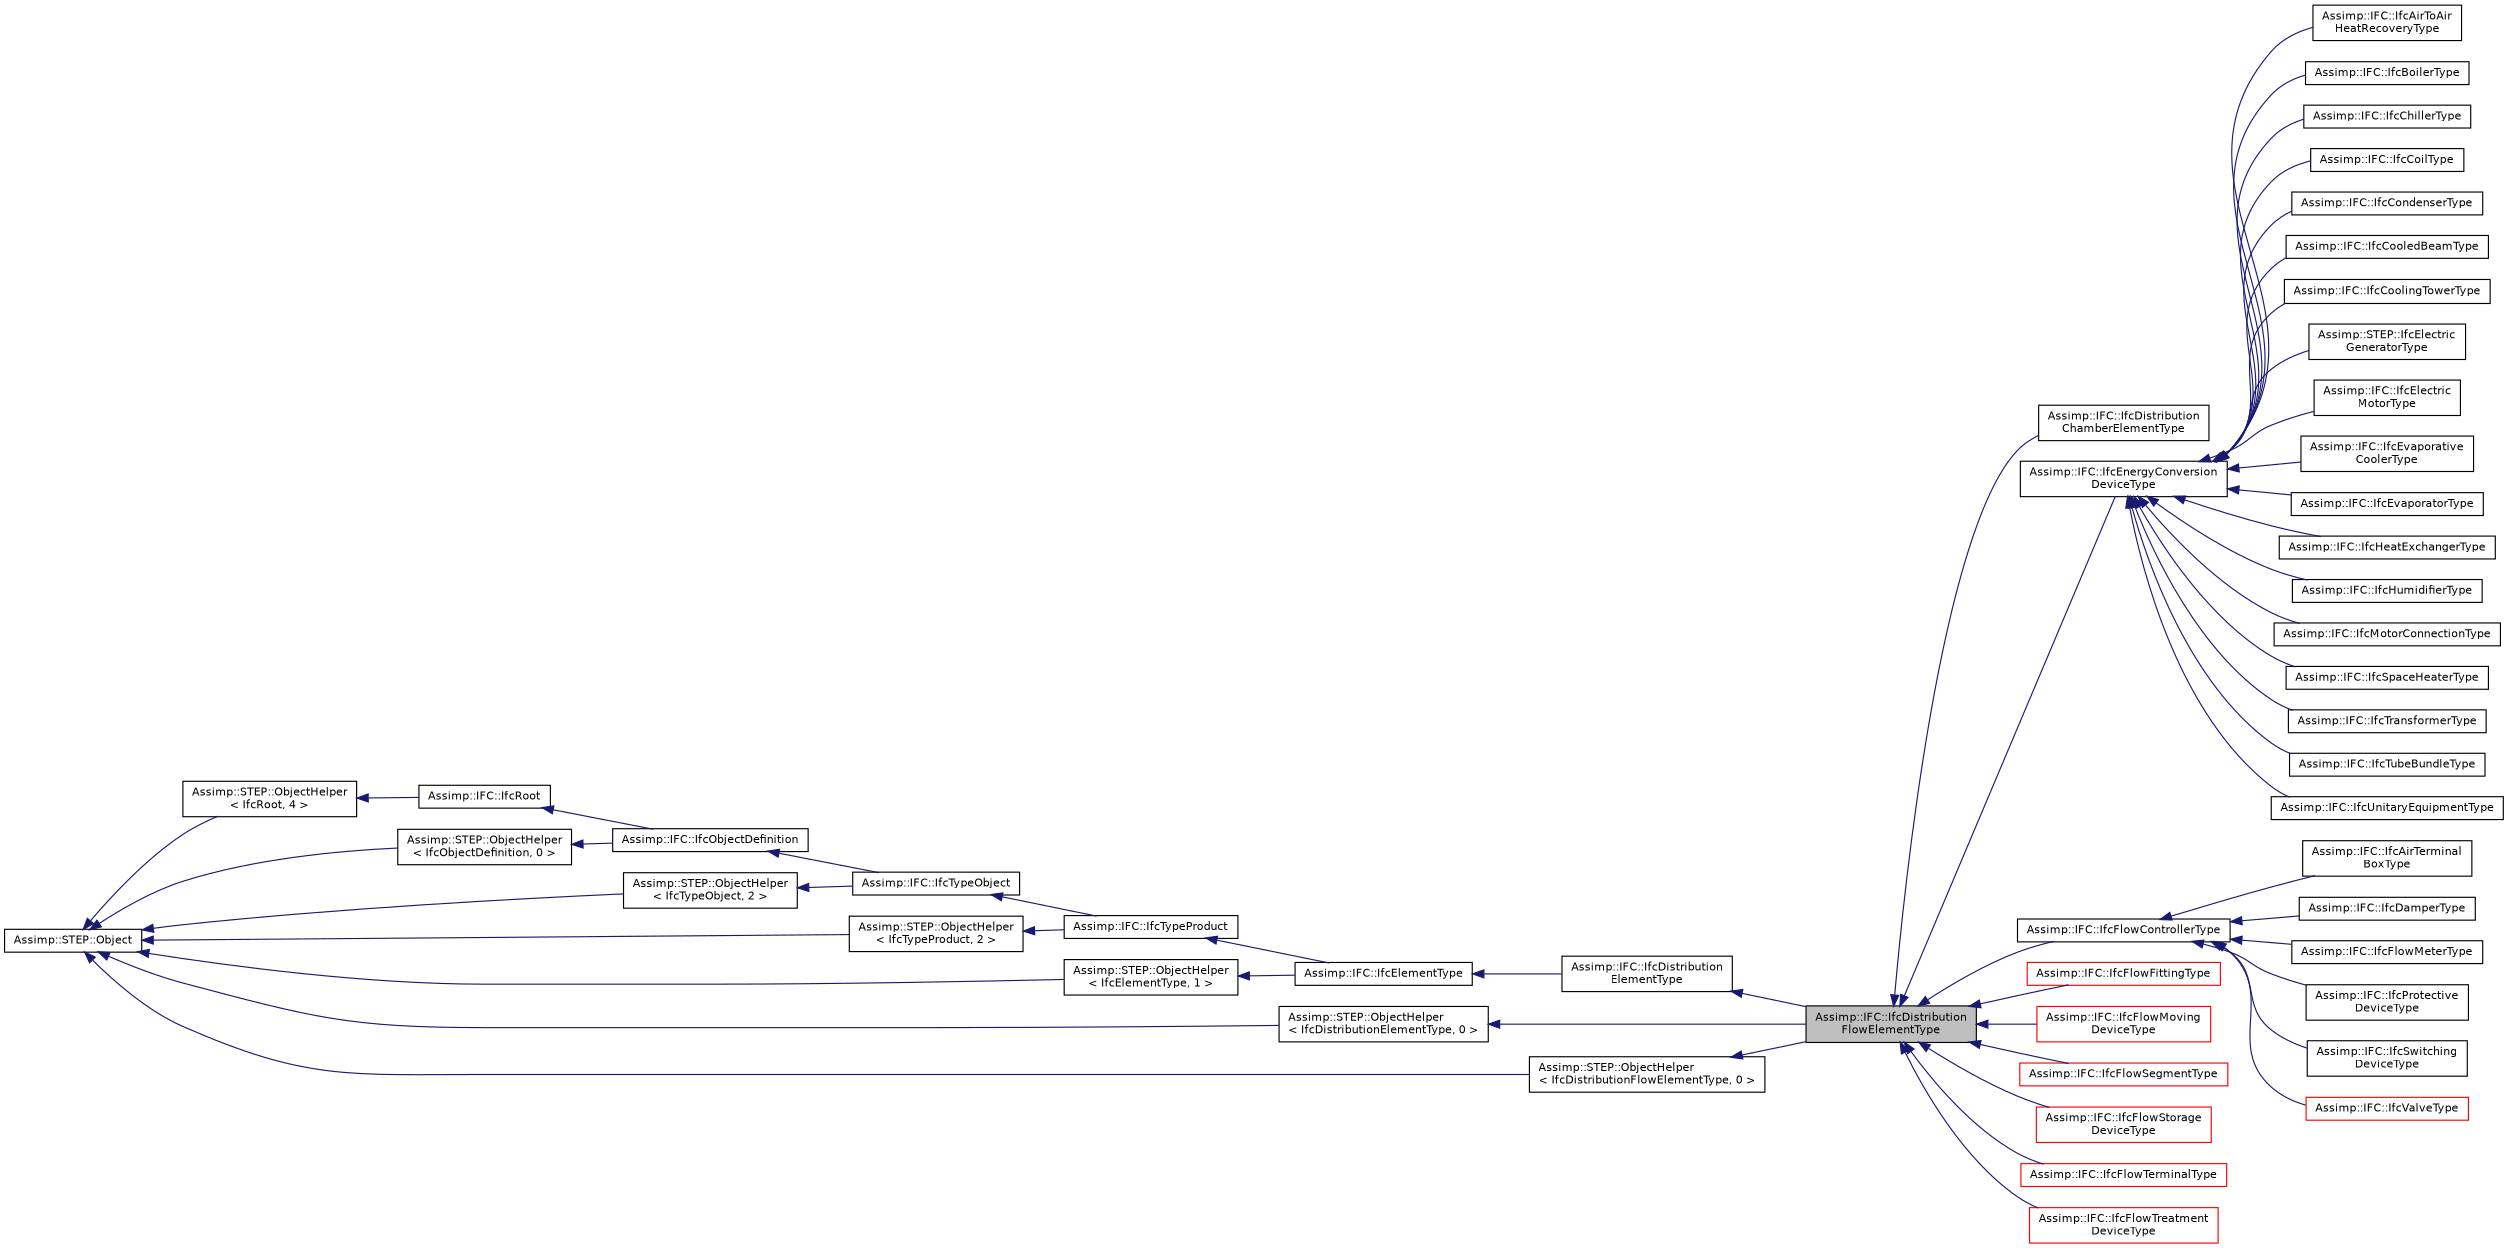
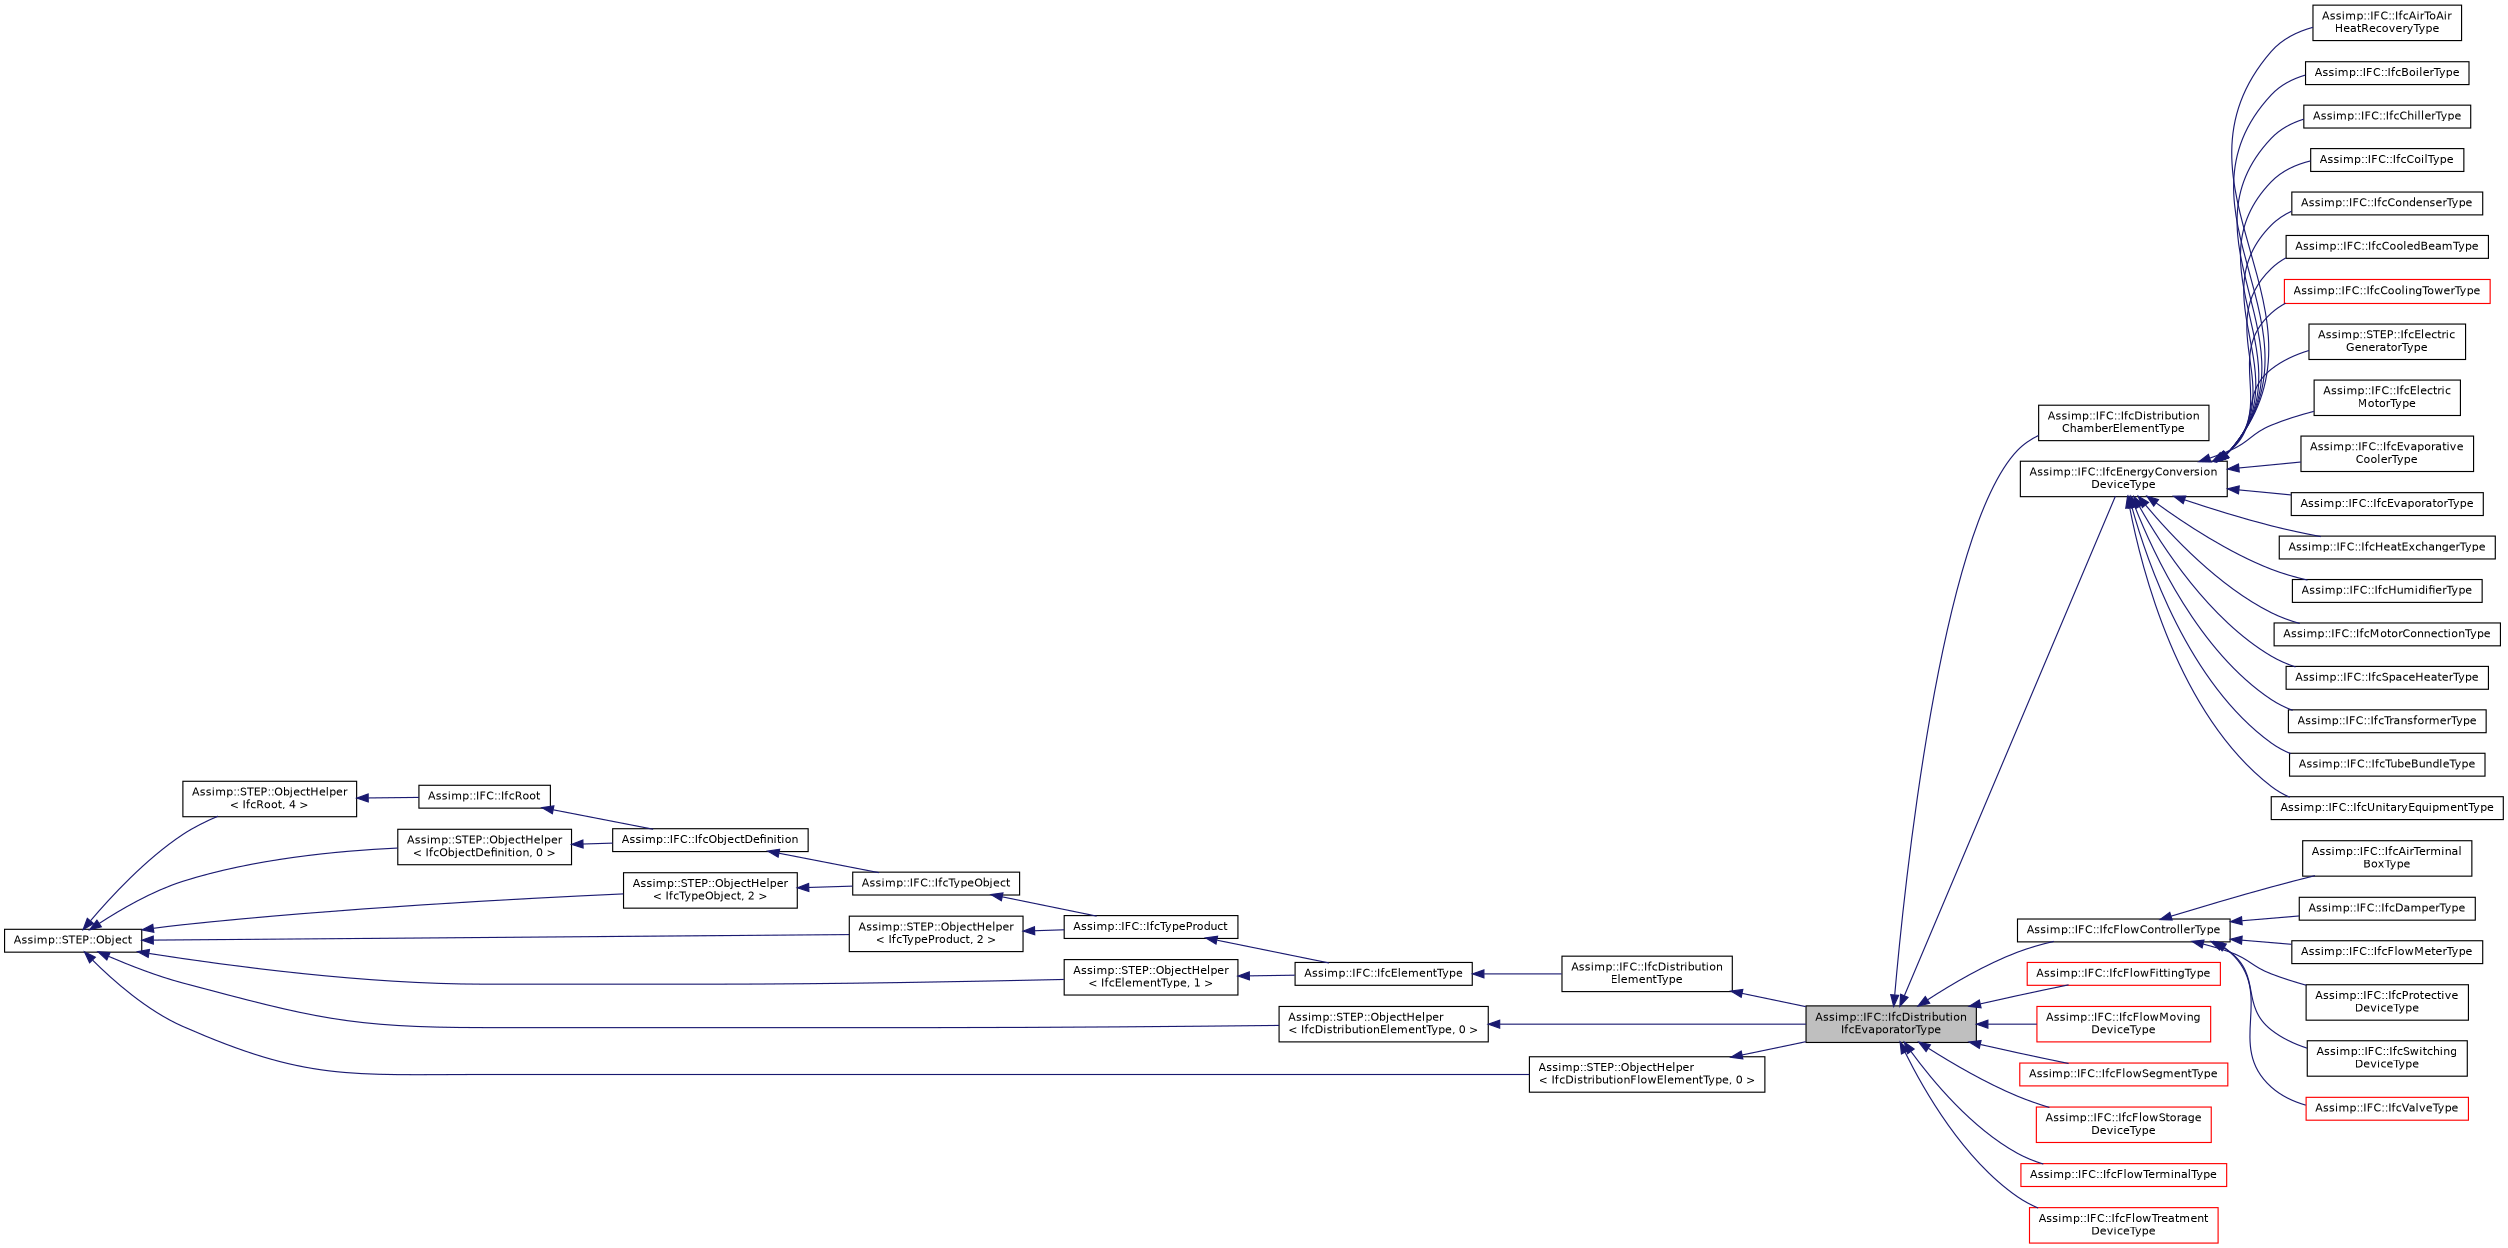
(2387, 291) -> (2387, 291)
(1891, 1024) -> (1891, 1024)
